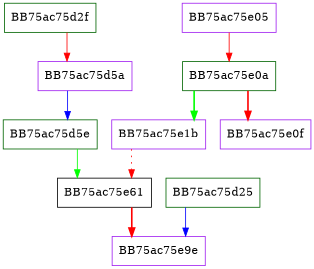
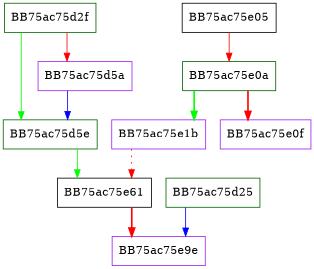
(229, 18) -> (229, 18)
none -> (21, 72)
